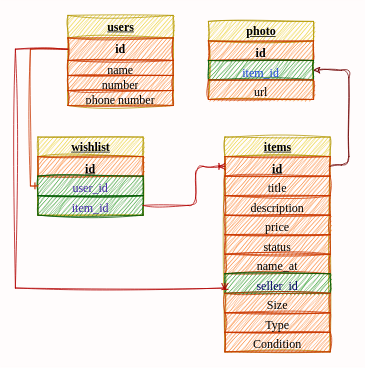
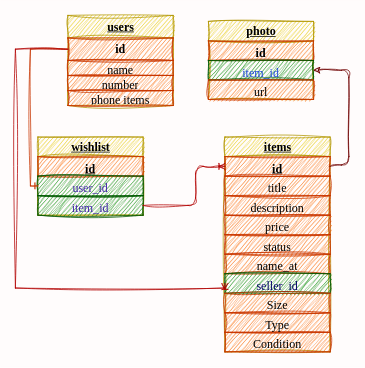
(120, 98) -> (120, 98)
